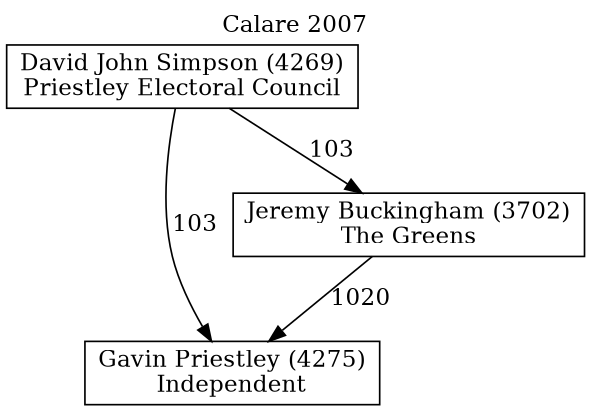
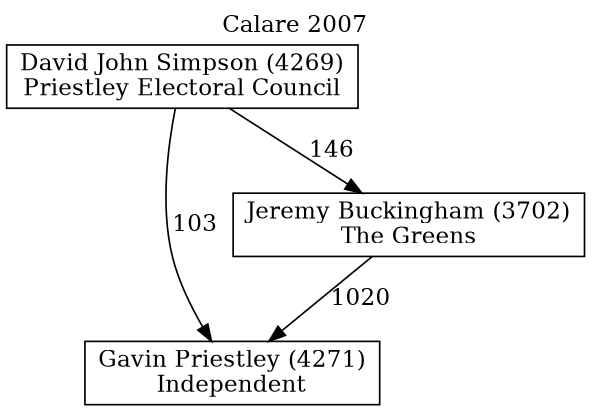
(332, 151) -> (332, 151)
(232, 373) -> (232, 373)
